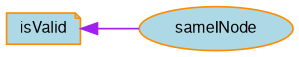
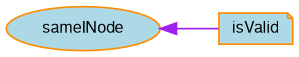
(118, 29) -> (198, 29)
